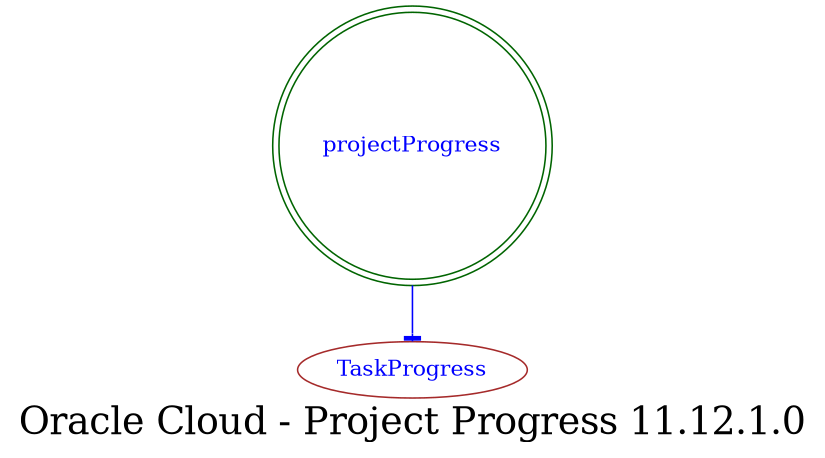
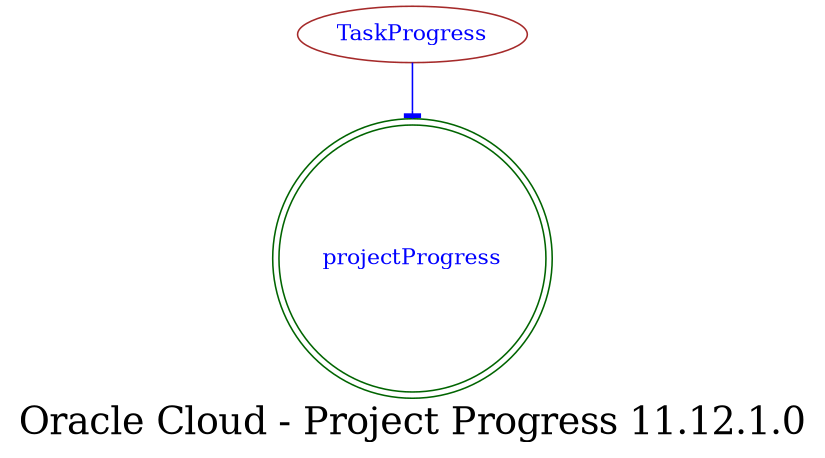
(412, 309) -> (412, 87)
